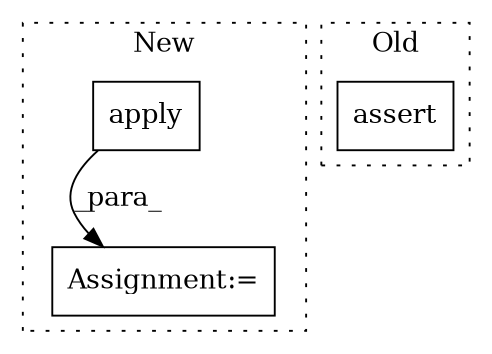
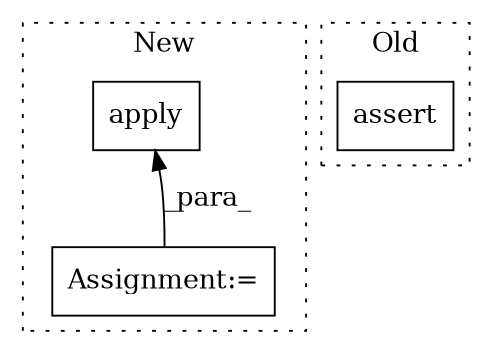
(71, 190) -> (164, 208)
